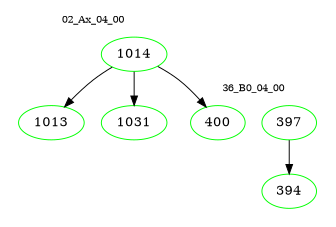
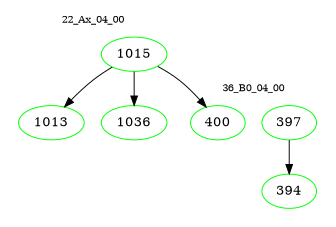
(93, 20) -> (93, 20)
(134, 54) -> (134, 54)
(134, 123) -> (134, 123)
